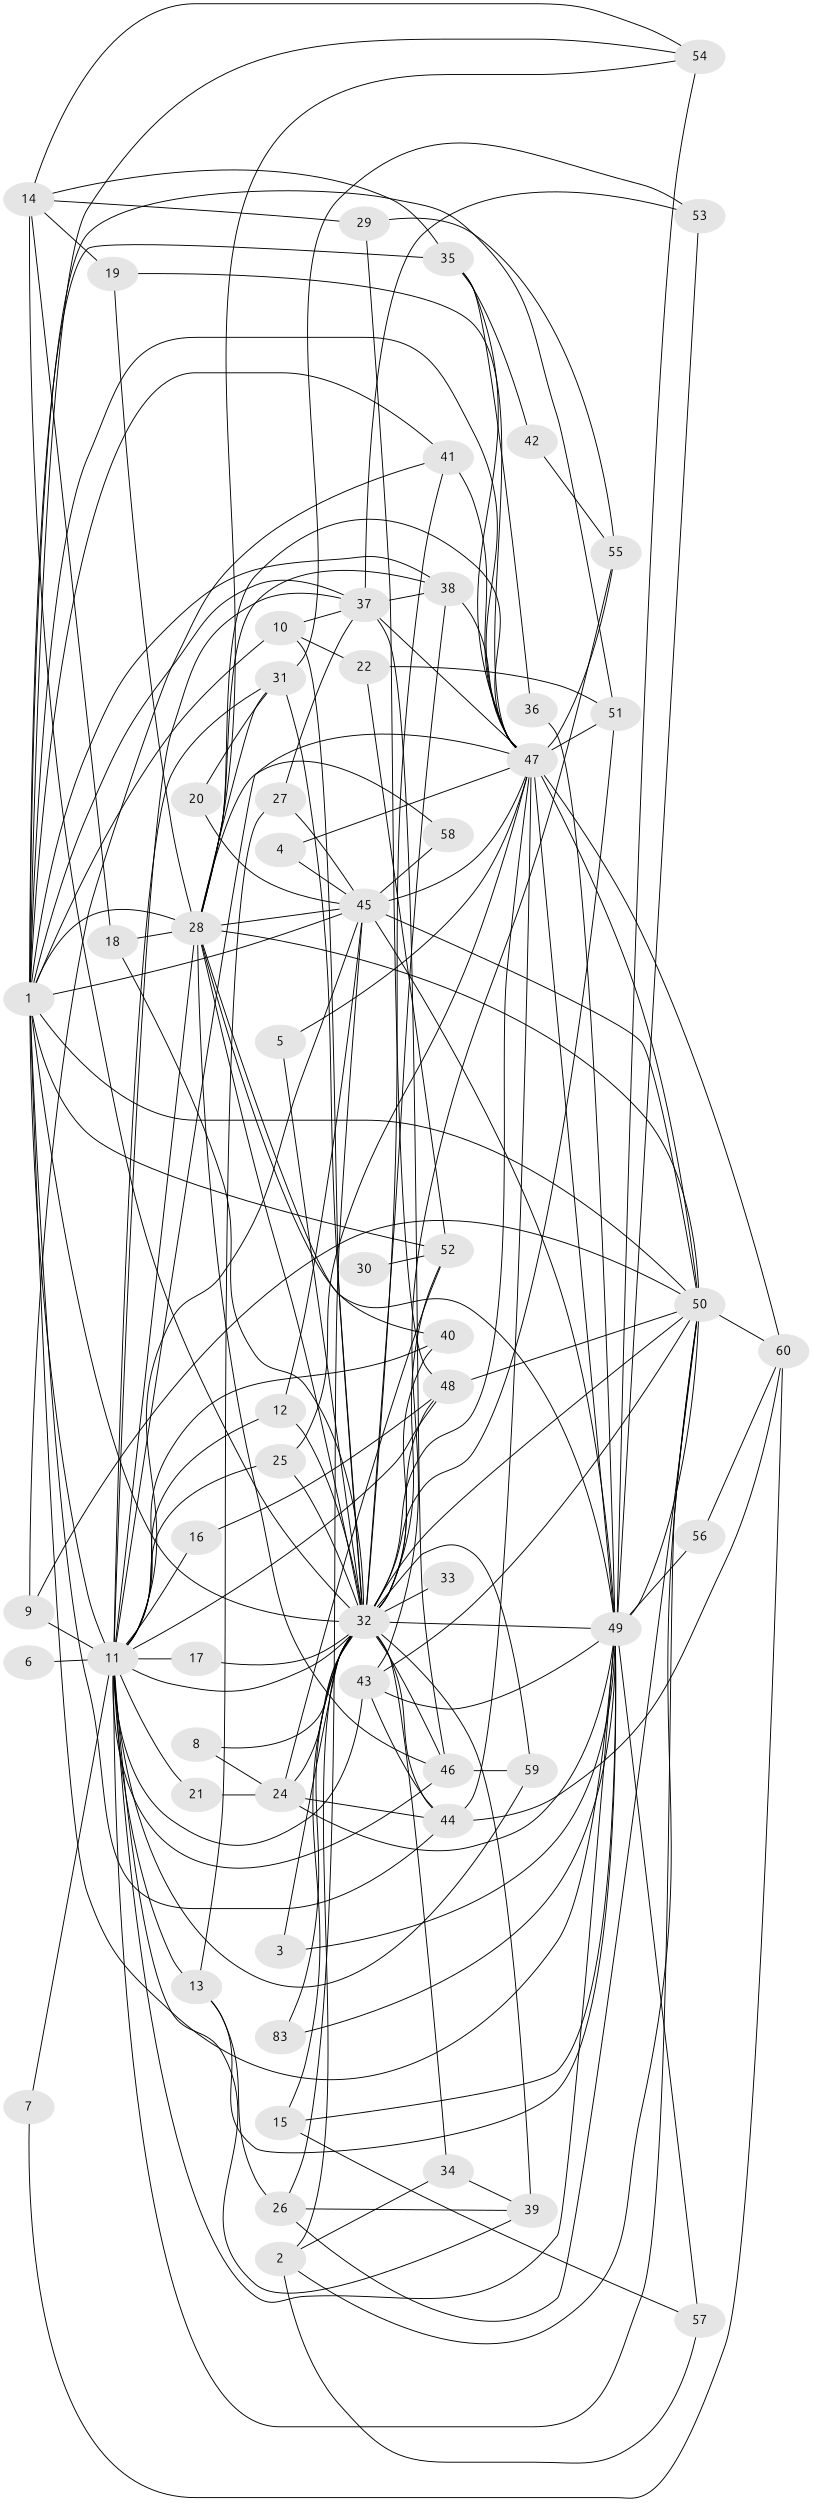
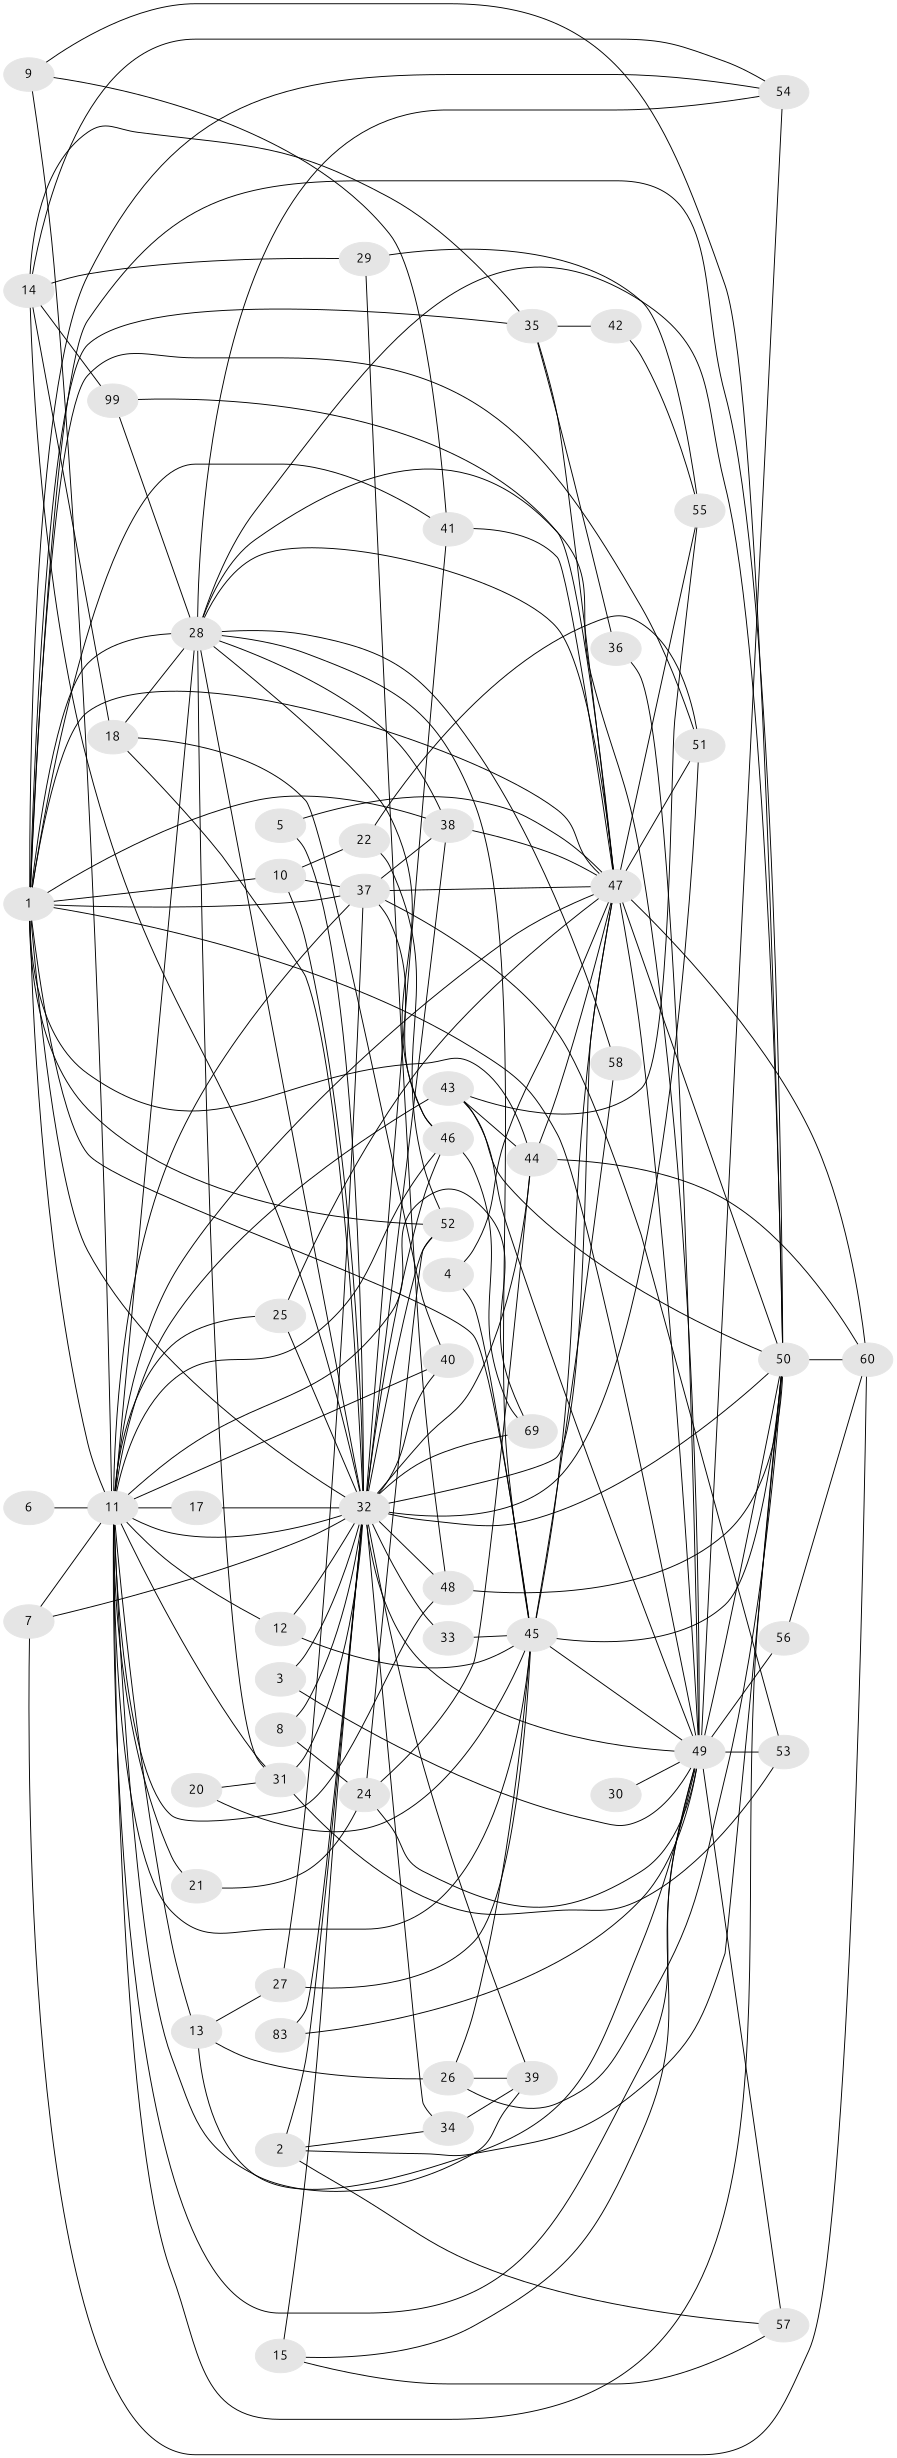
(113, 274) -> (113, 401)
(270, 1158) -> (354, 983)
(402, 1261) -> (658, 1773)
(197, 1538) -> none
none -> (490, 1636)
(324, 1709) -> (202, 1576)
(532, 1771) -> (532, 1431)
